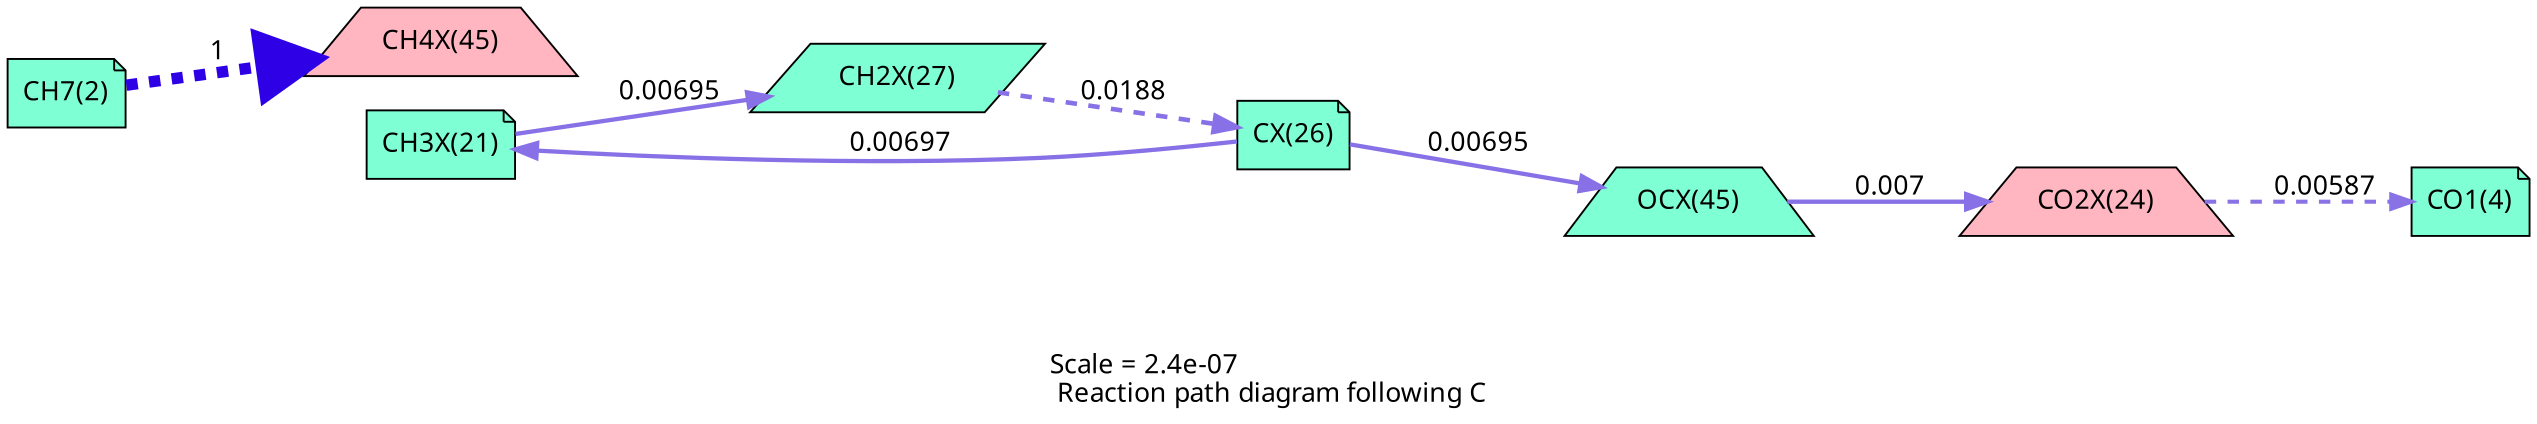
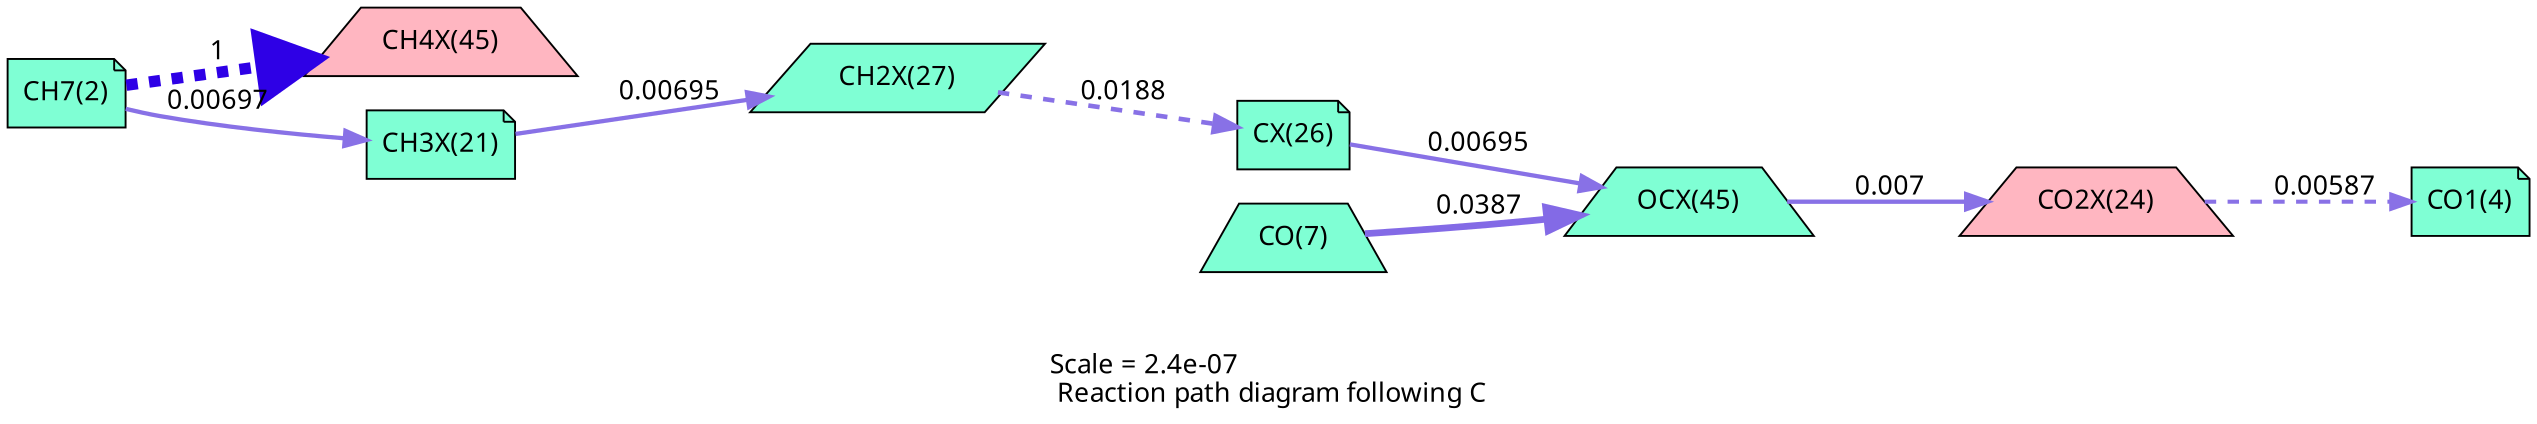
(887, 161) -> (235, 127)
none -> (1293, 238)
